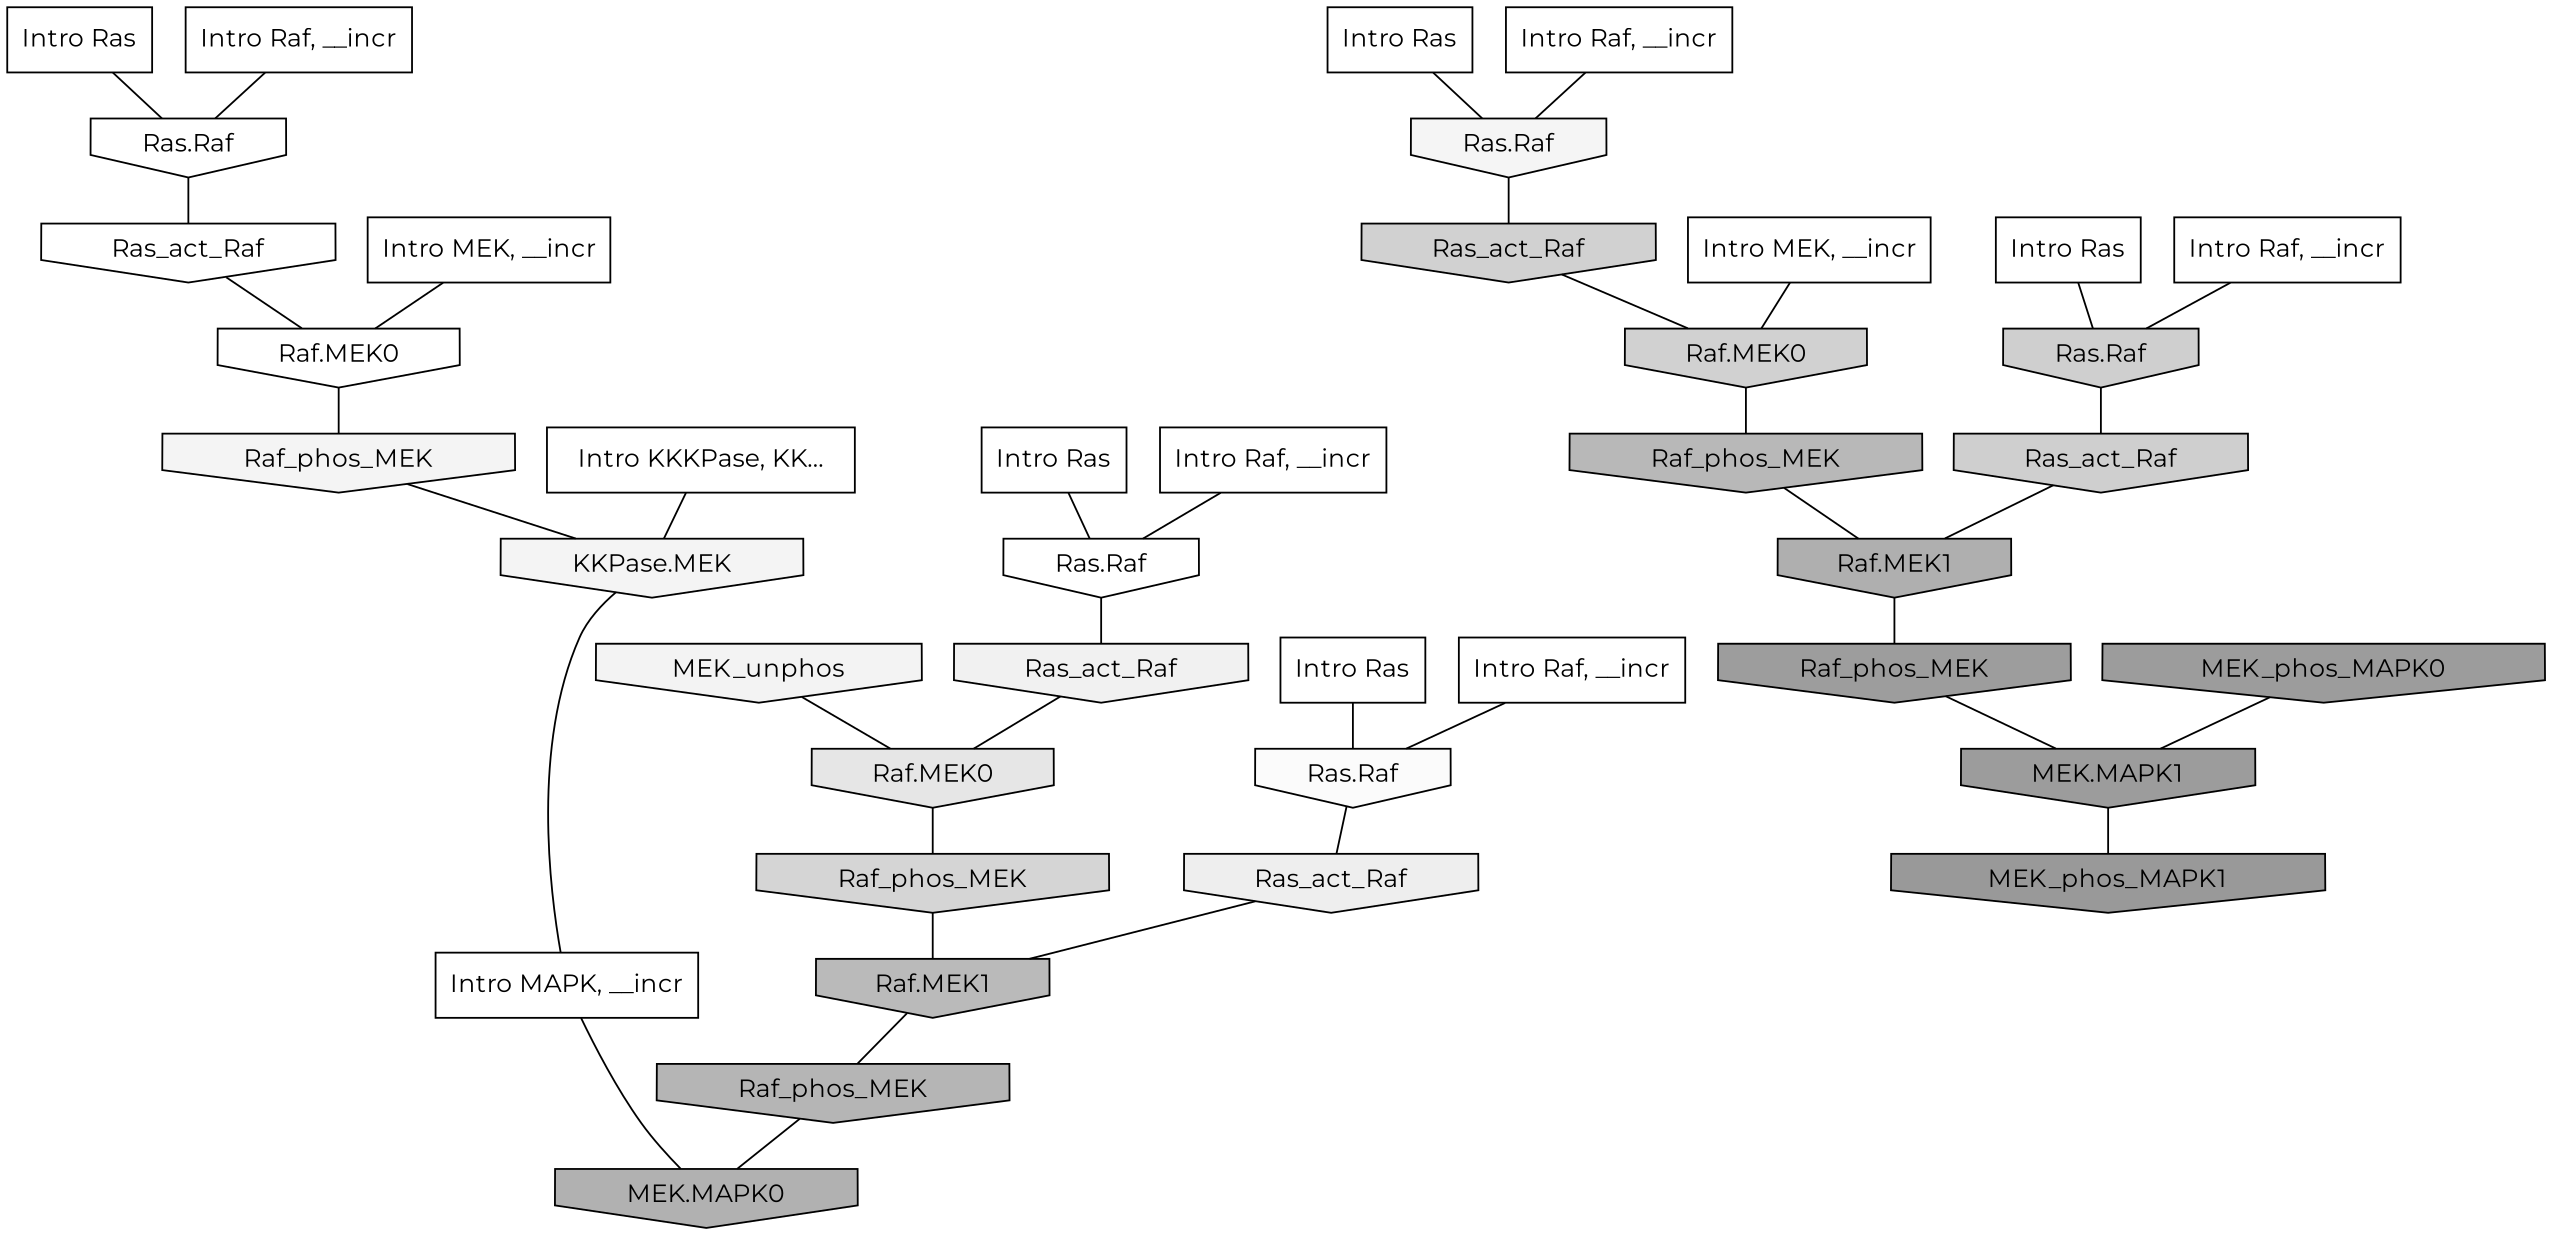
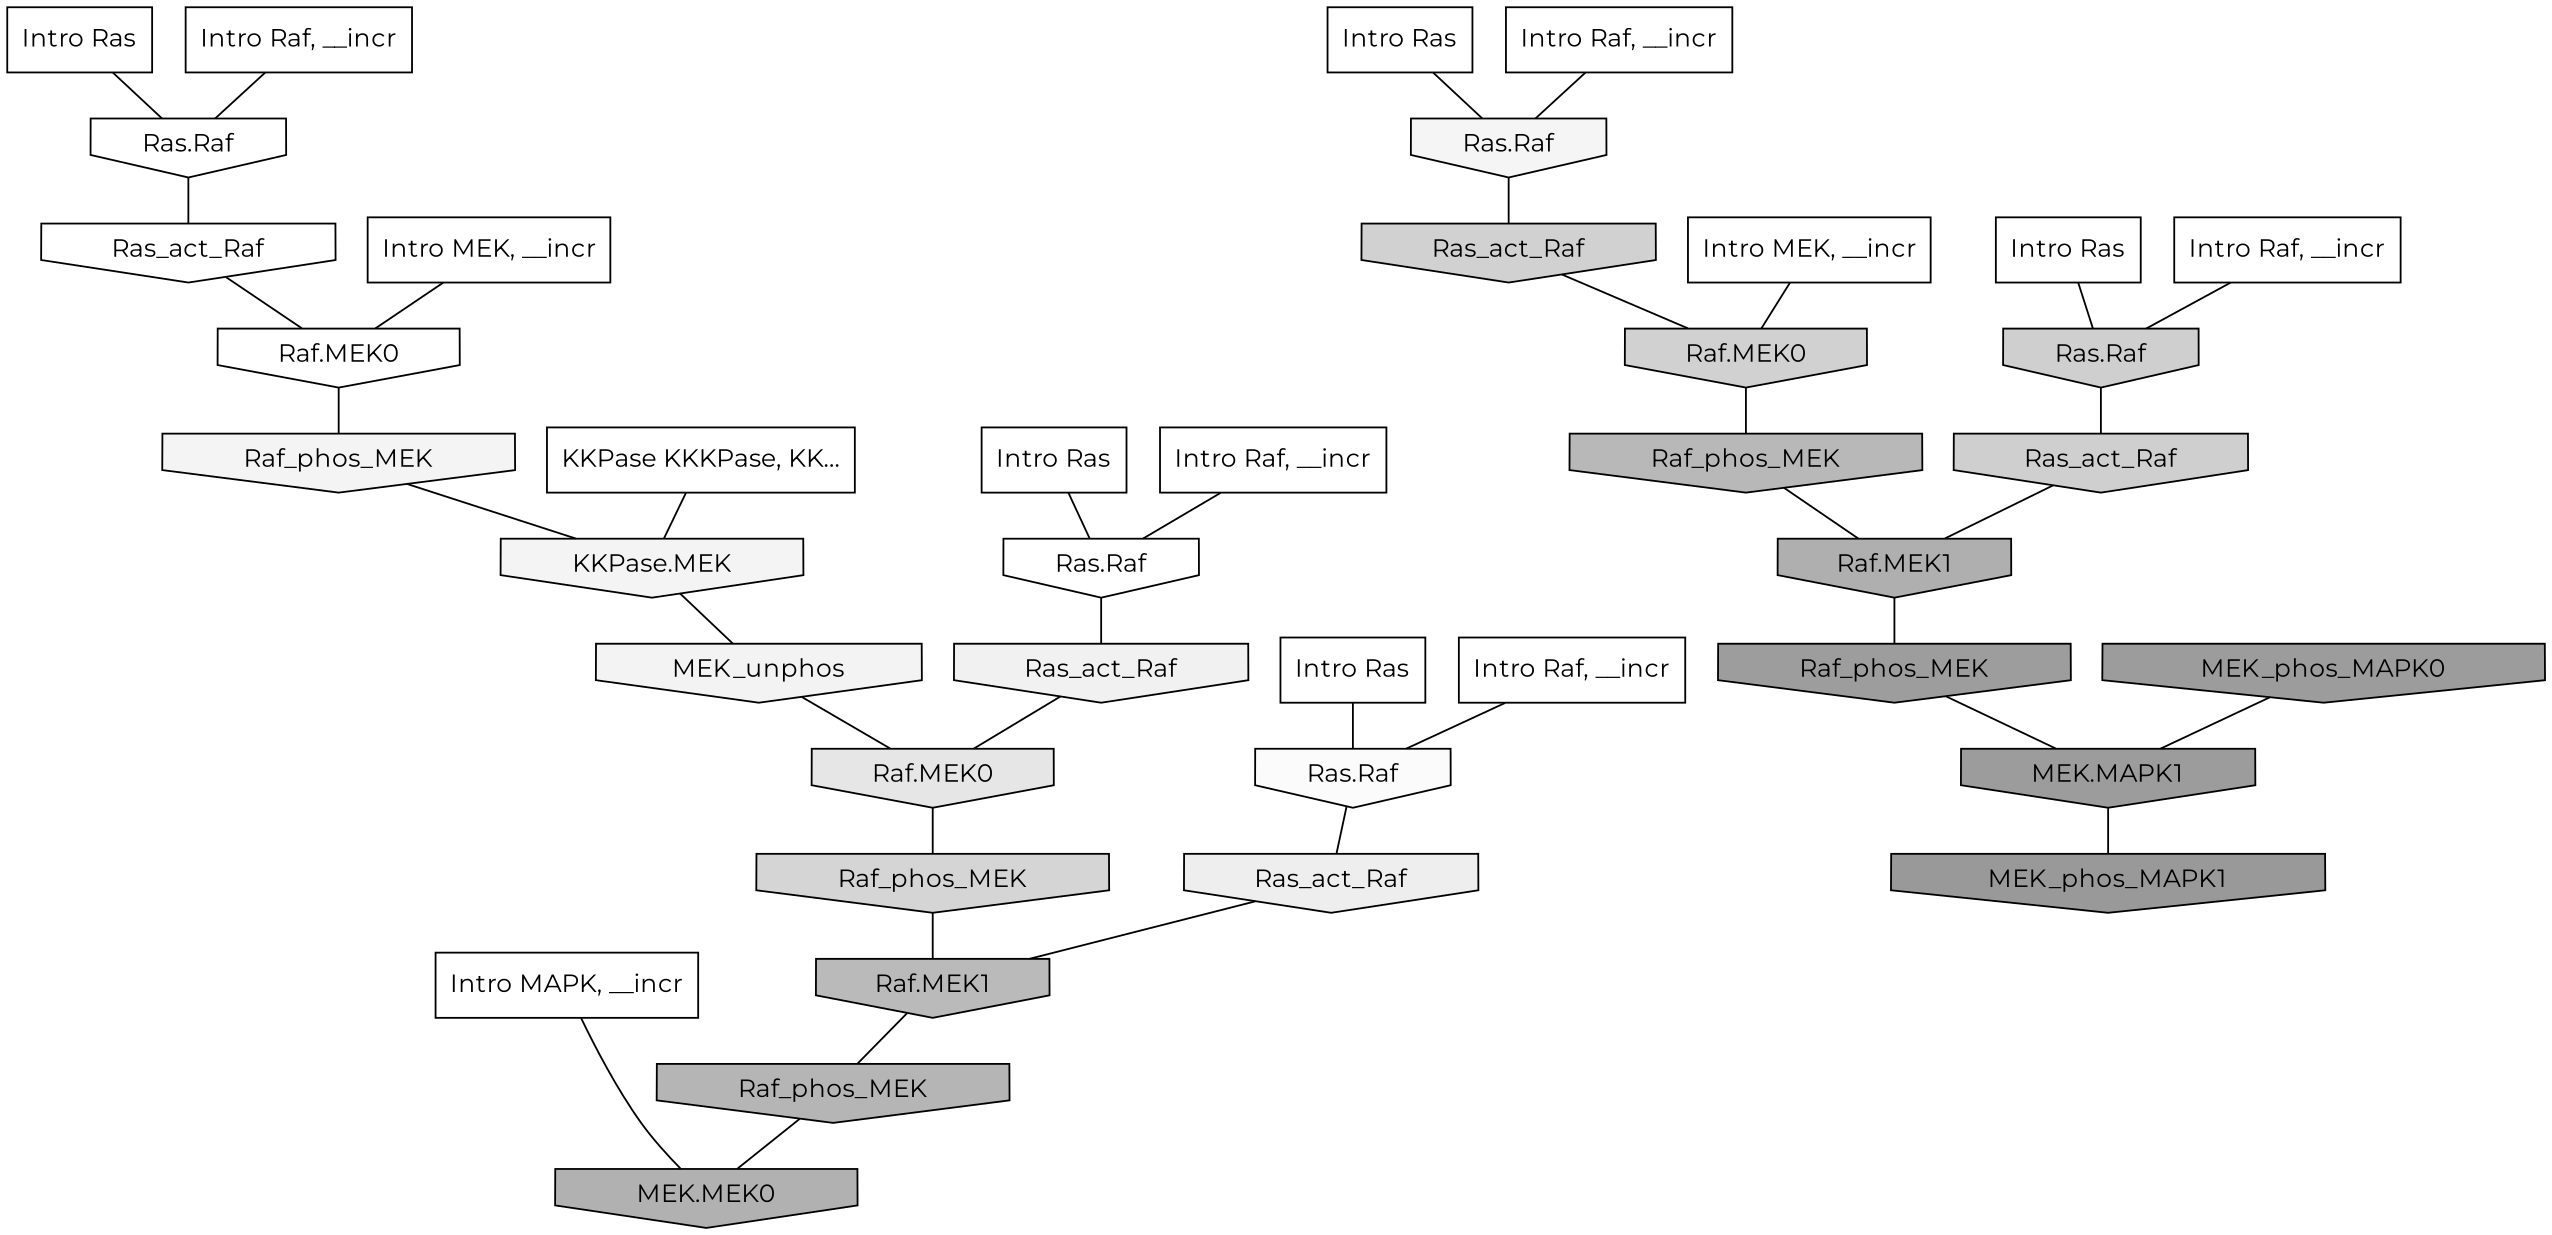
(701, 460) -> (701, 460)
(550, 764) -> (706, 619)
(706, 1195) -> (706, 1195)
